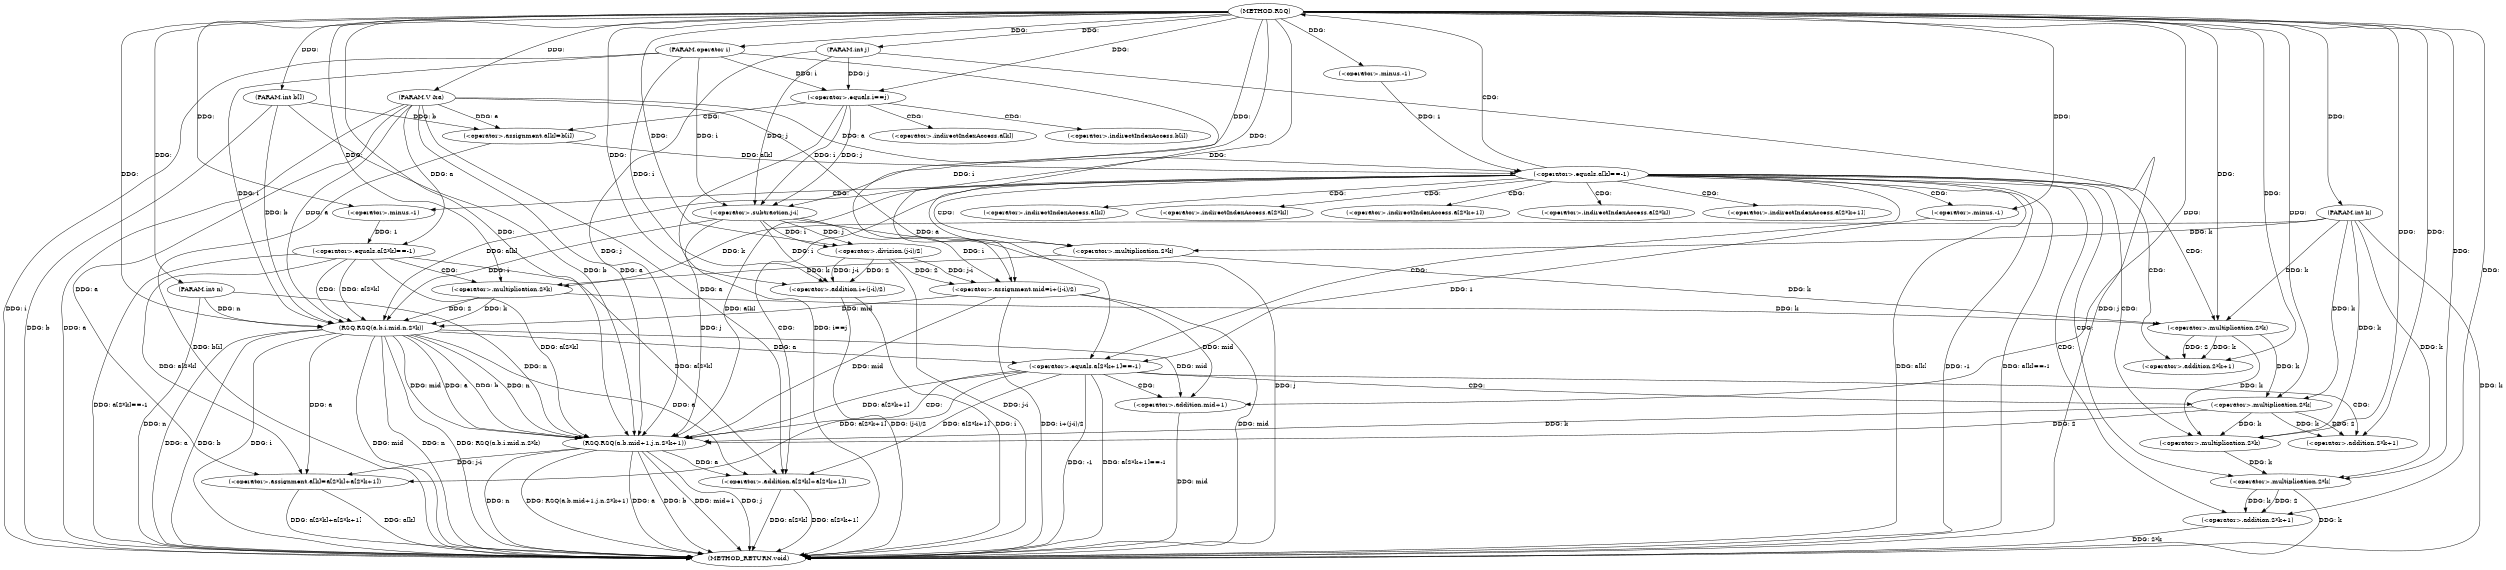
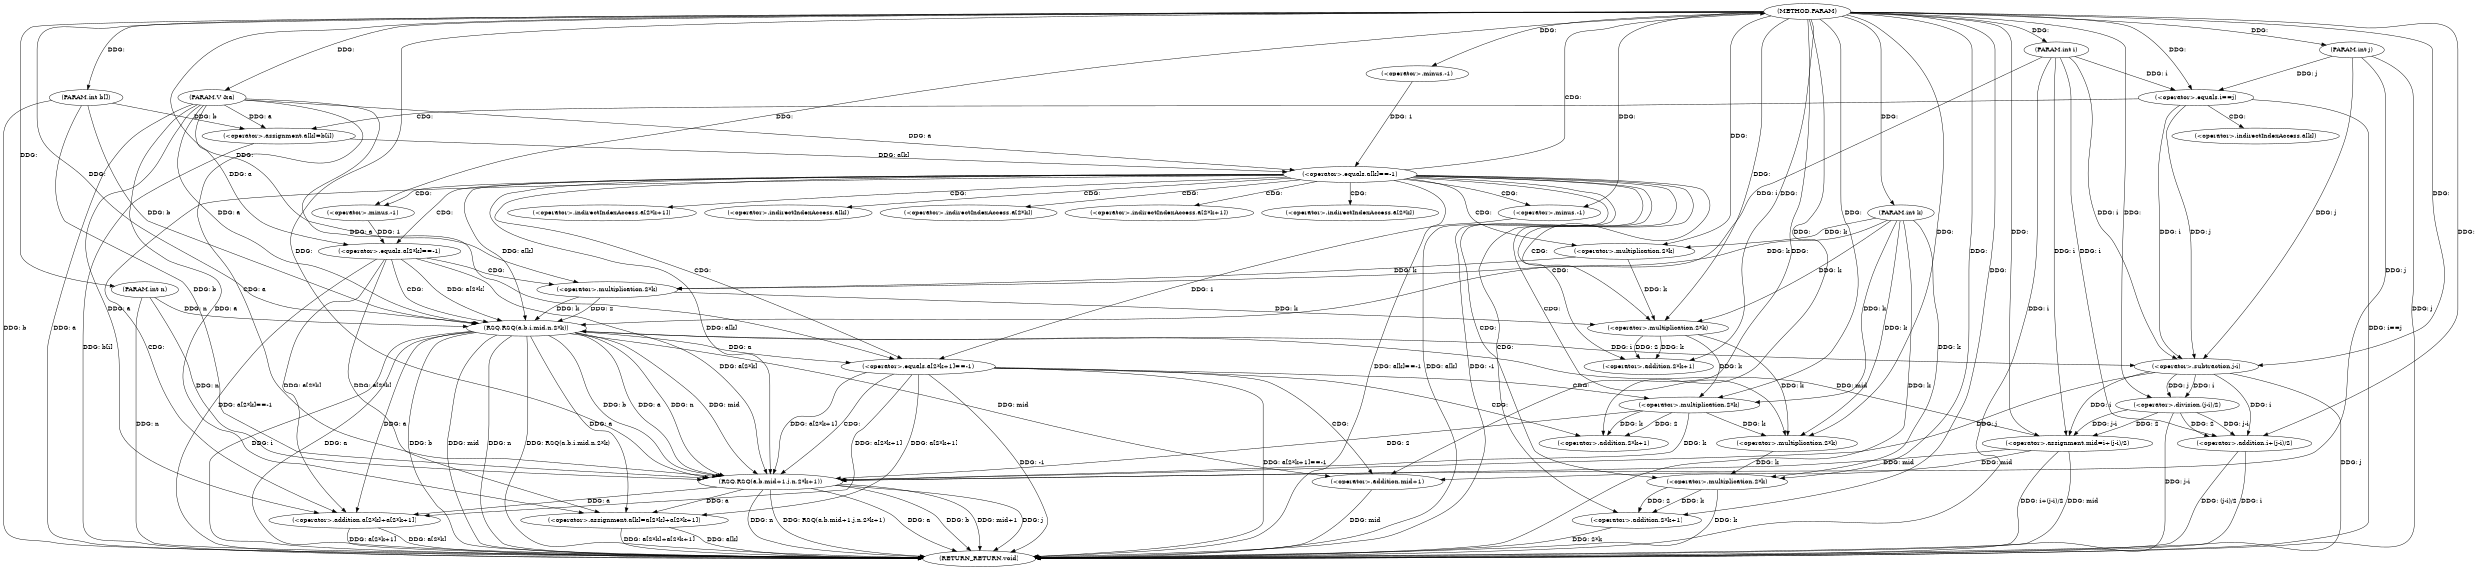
(1266, 11) -> (1807, 11)
(700, 50) -> (2056, 50)
(1128, 136) -> none
none -> (832, 177)
(546, 252) -> (1356, 339)
(631, 271) -> (255, 290)
(470, 463) -> (718, 501)
(749, 559) -> (979, 559)
